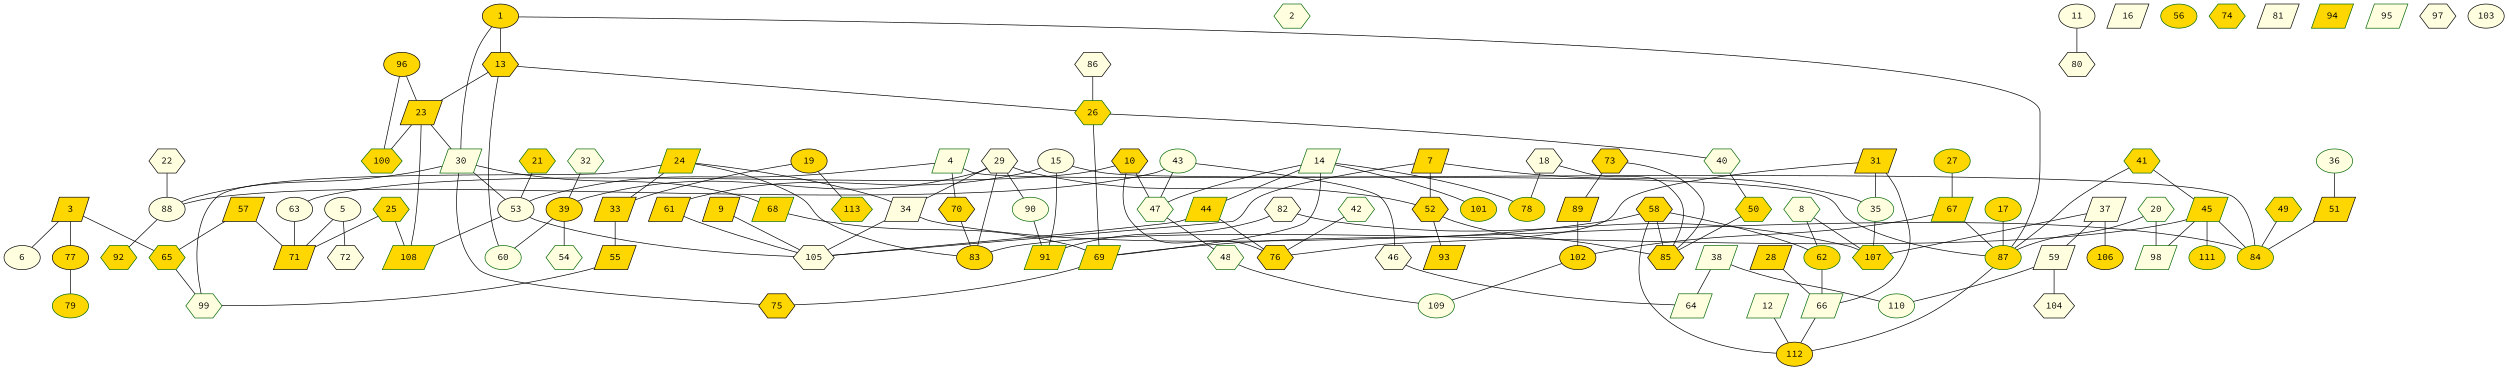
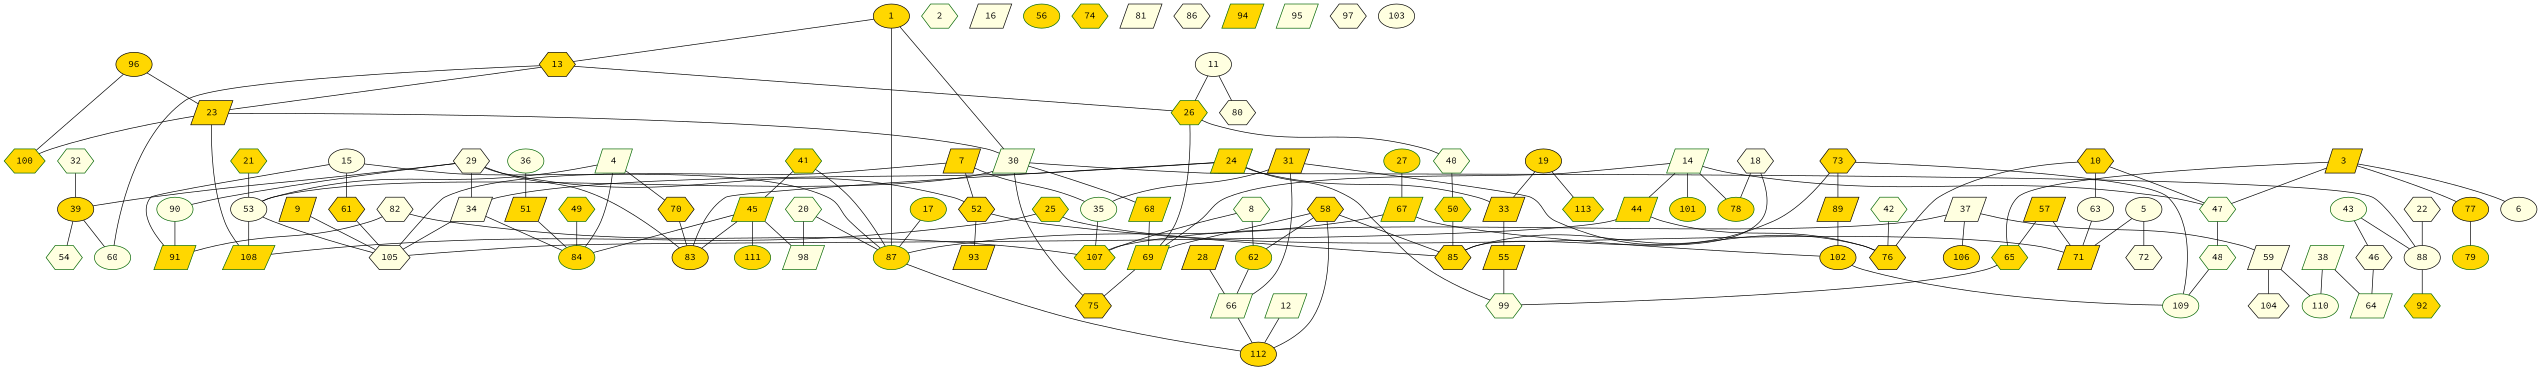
(1093, 89) -> (1201, 88)
none -> (2053, 175)
(1167, 184) -> (2288, 182)
(669, 209) -> (347, 209)
